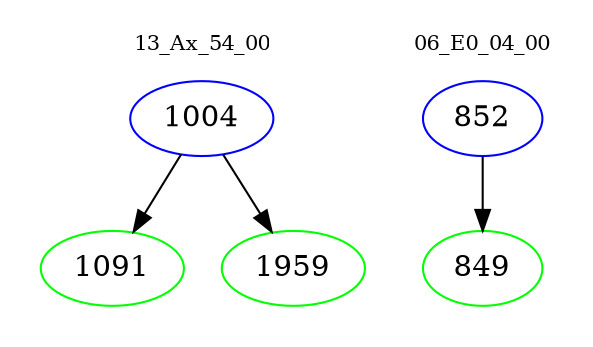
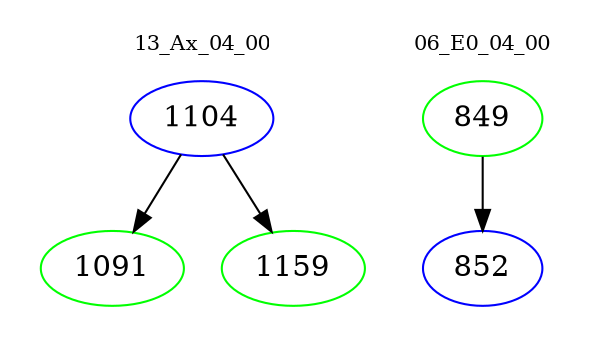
(203, 45) -> (203, 45)
(202, 119) -> (202, 119)
(483, 183) -> (483, 183)
(293, 268) -> (293, 268)
